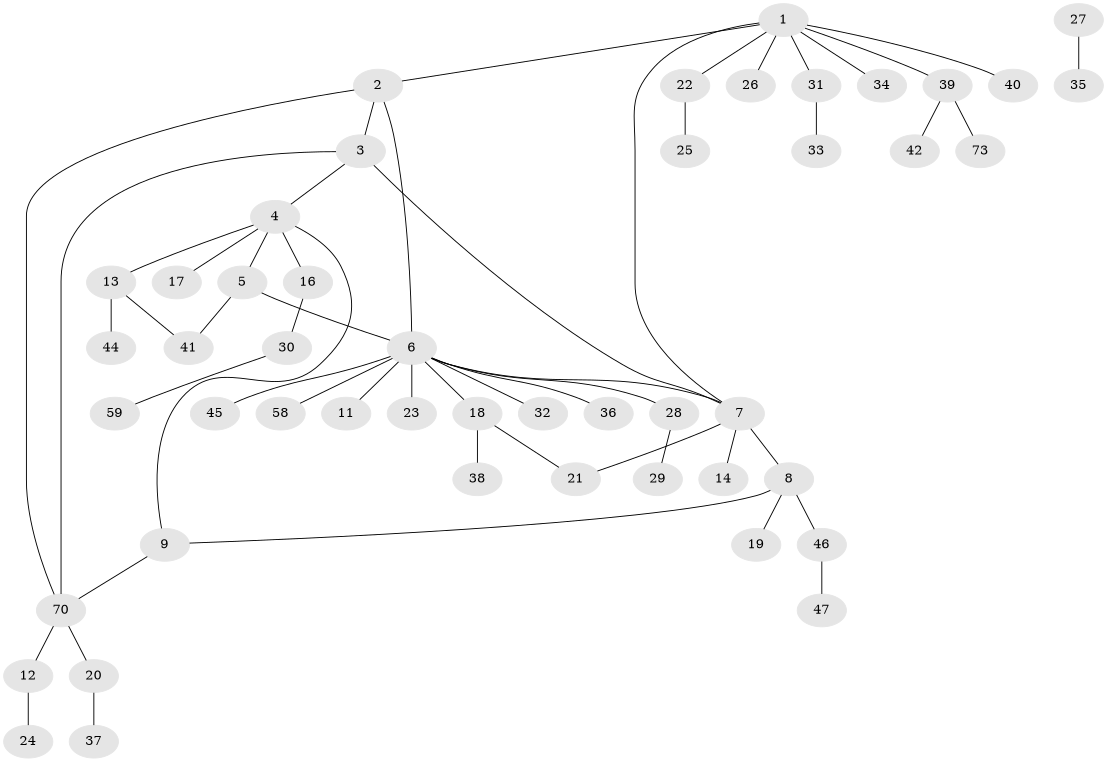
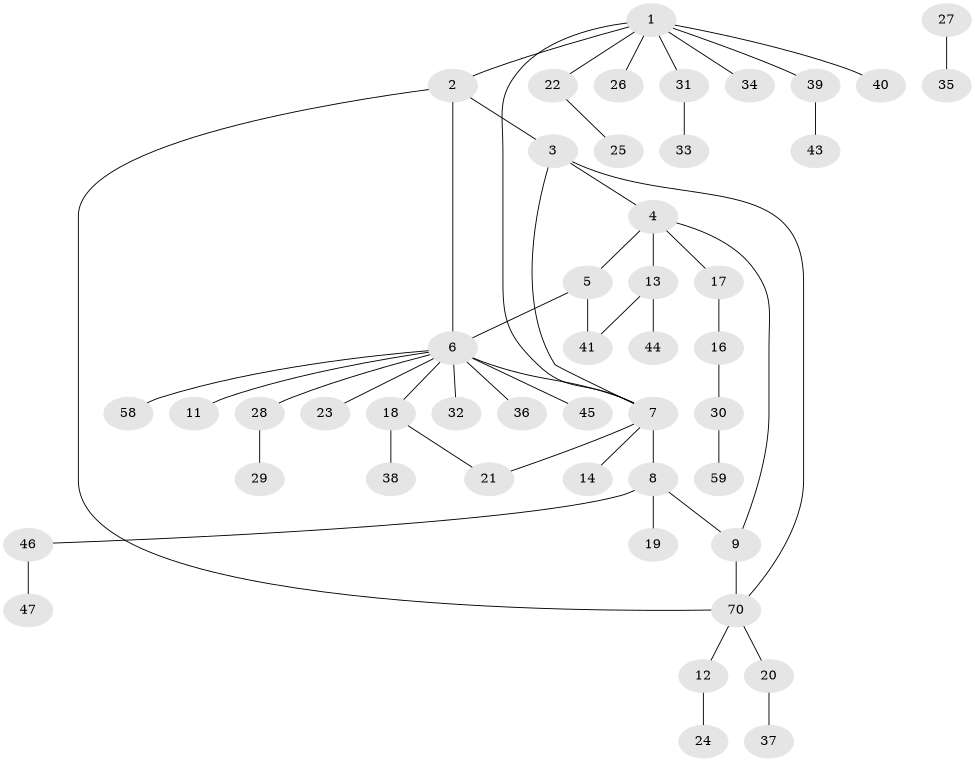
(915, 151) -> none
(980, 151) -> (815, 151)
(292, 250) -> (719, 315)
